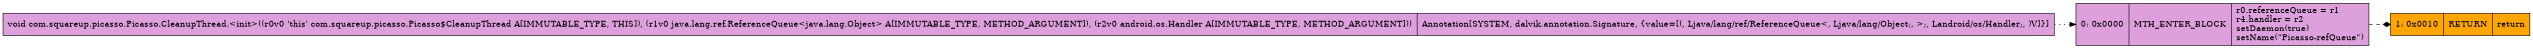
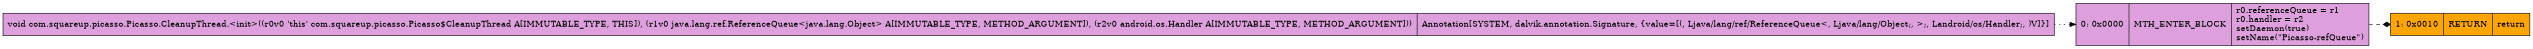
(2270, 20) -> (2270, 20)
